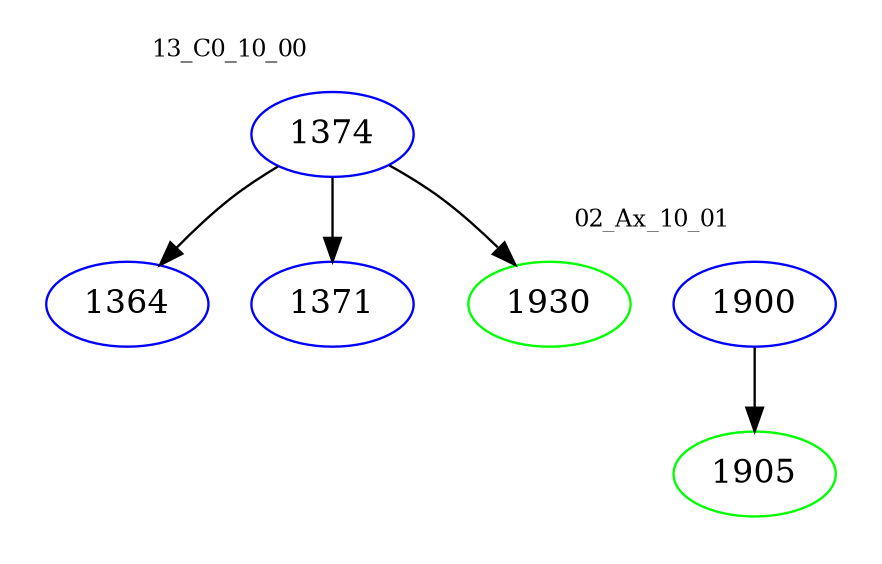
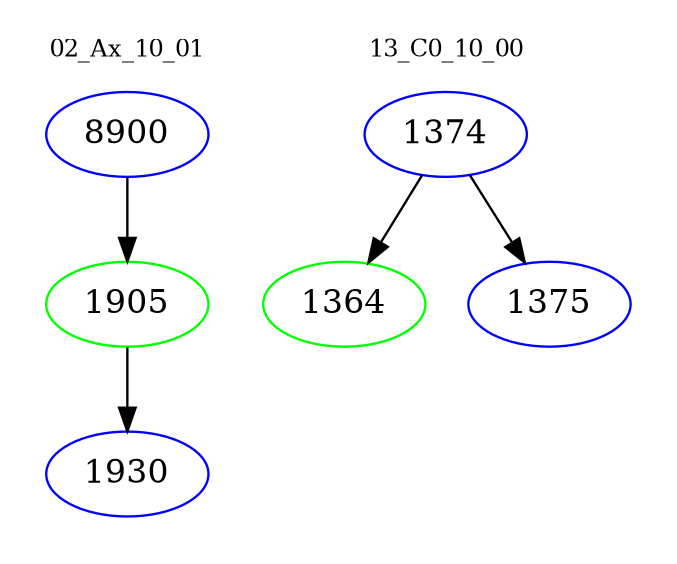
(465, 217) -> (127, 378)
(127, 304) -> (344, 304)
(333, 304) -> (549, 304)
(549, 304) -> (127, 474)
(755, 304) -> (127, 134)
